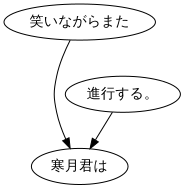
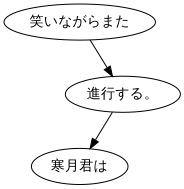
(55, 89) -> (99, 54)
